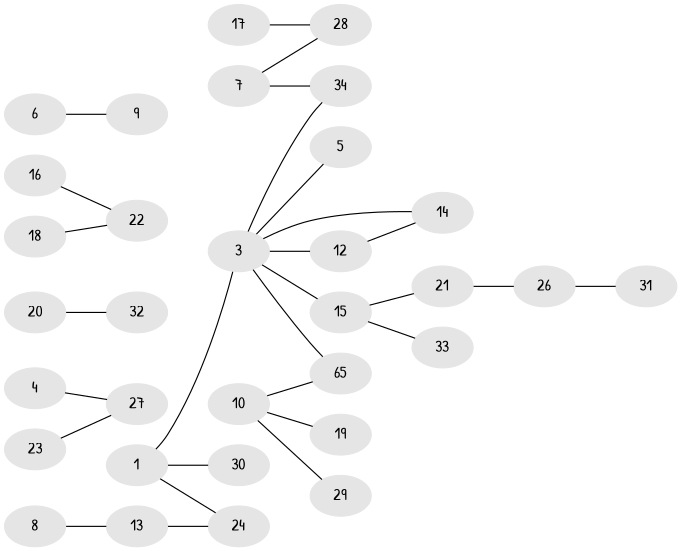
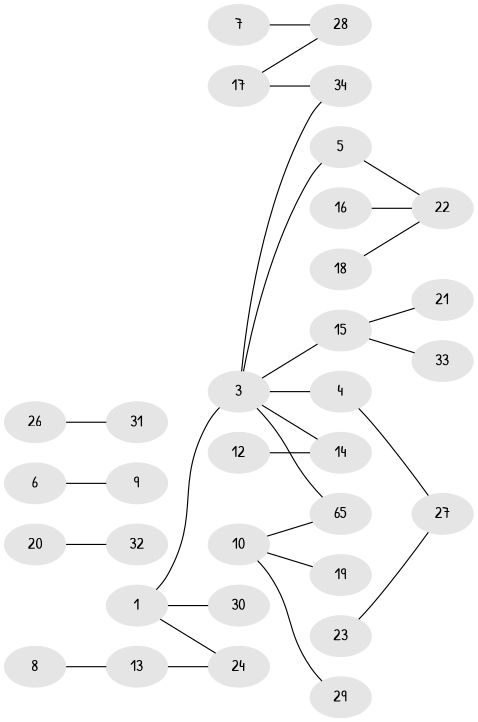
(290, 86) -> (290, 86)
none -> (392, 178)
(290, 251) -> (290, 392)
(494, 286) -> none
